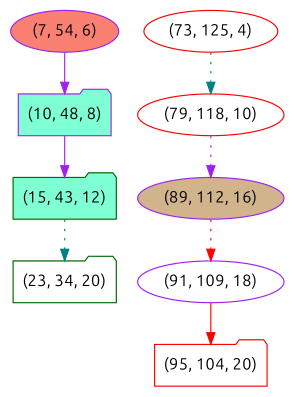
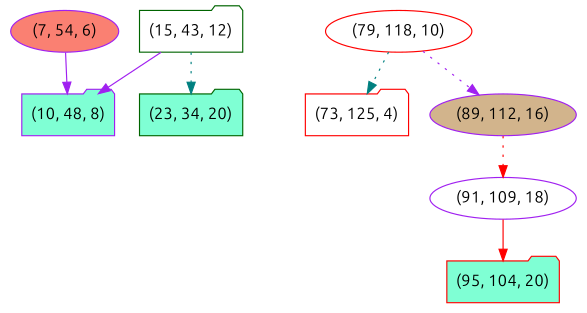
(211, 31) -> (357, 115)
(211, 67) -> (381, 68)
(65, 151) -> (135, 70)
(65, 198) -> (191, 31)
(65, 282) -> (191, 115)
(211, 365) -> (503, 282)
